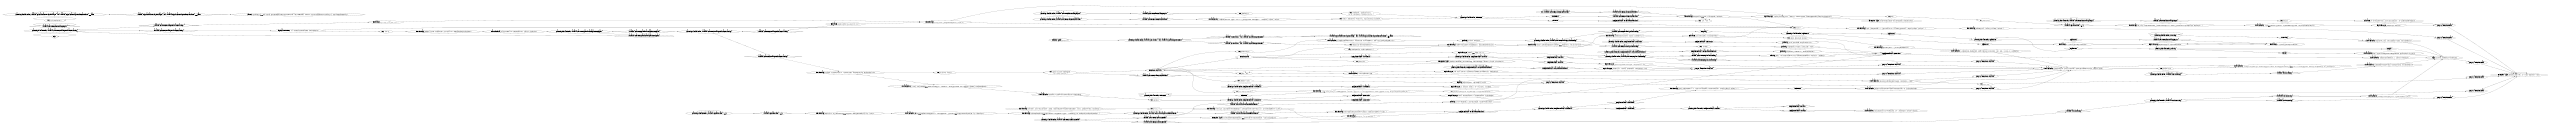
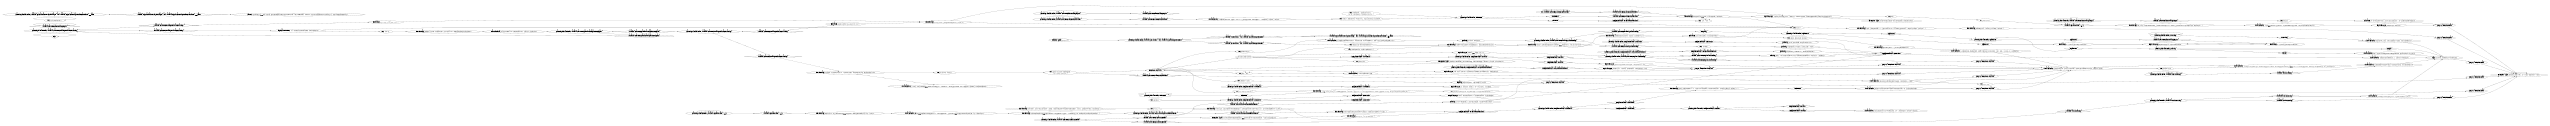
(1244, 14) -> none
(1244, 57) -> (1244, 57)
(1061, 95) -> none
